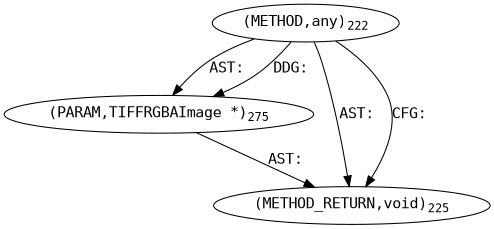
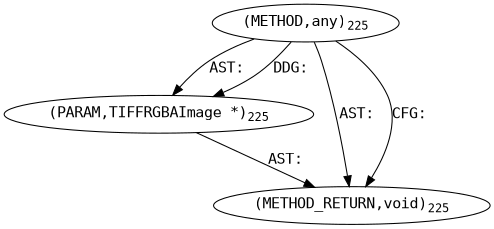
(358, 21) -> (358, 21)
(259, 113) -> (259, 113)
